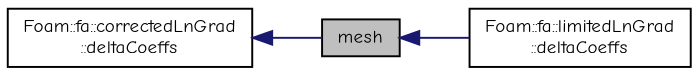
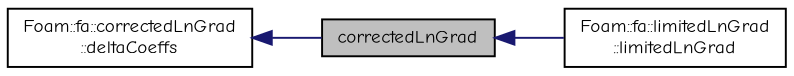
(361, 38) -> (408, 38)
(580, 38) -> (675, 38)
